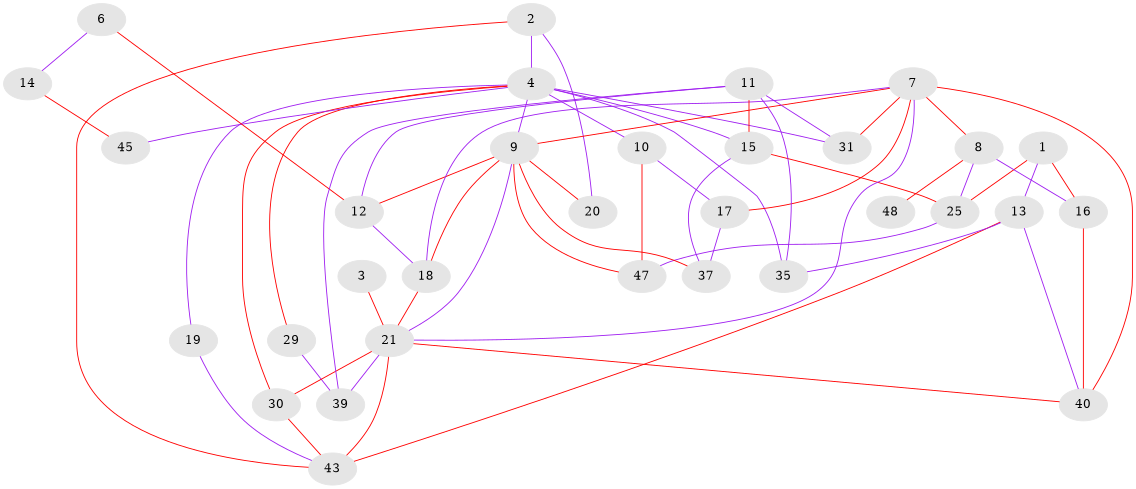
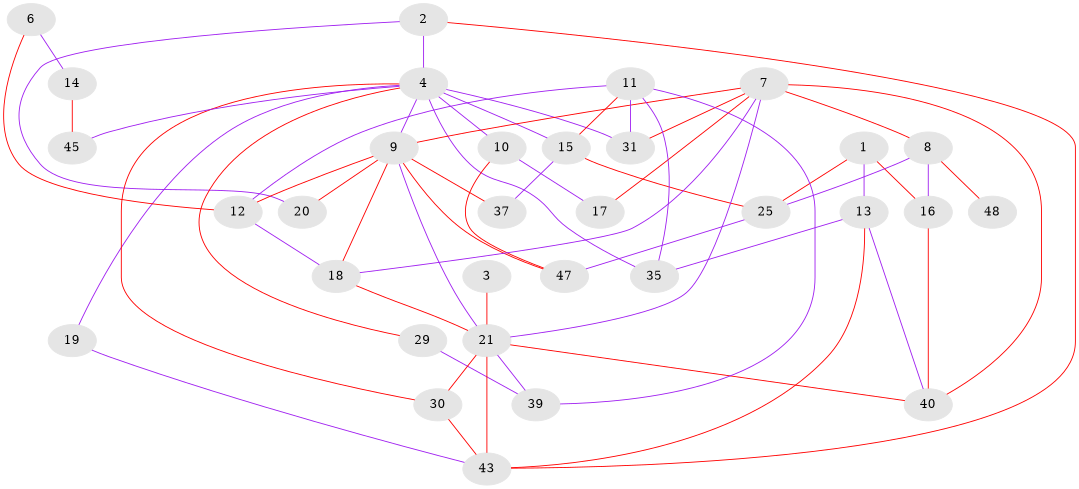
(716, 244) -> none
